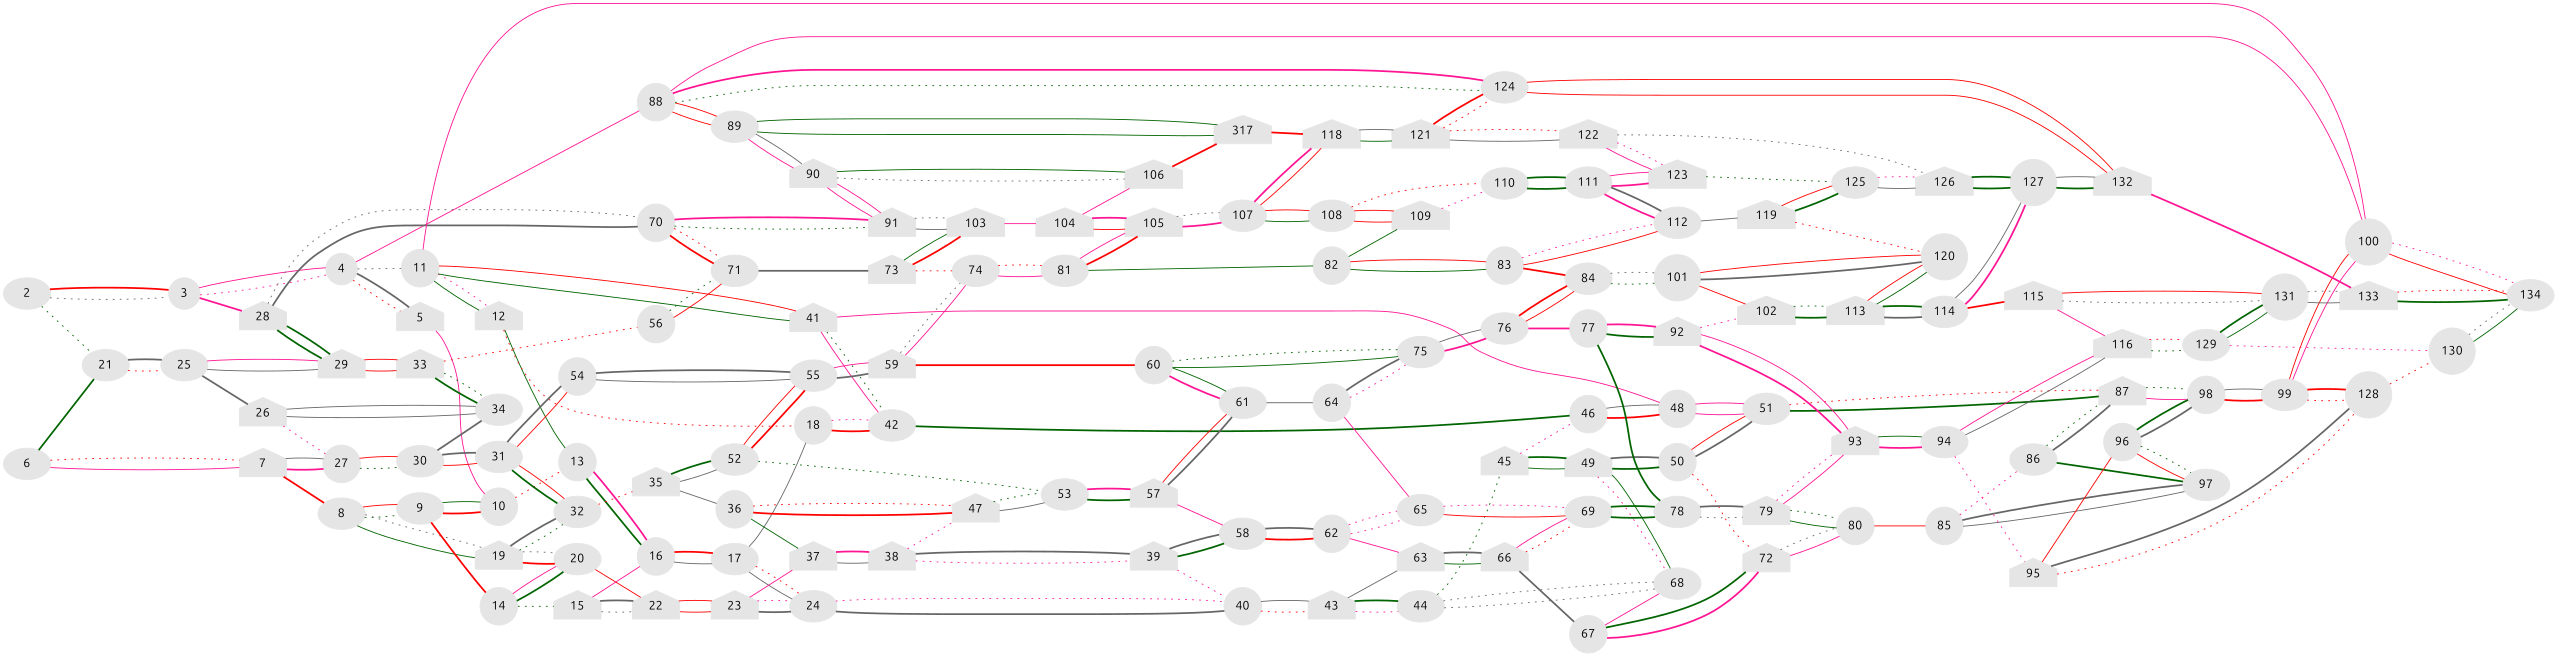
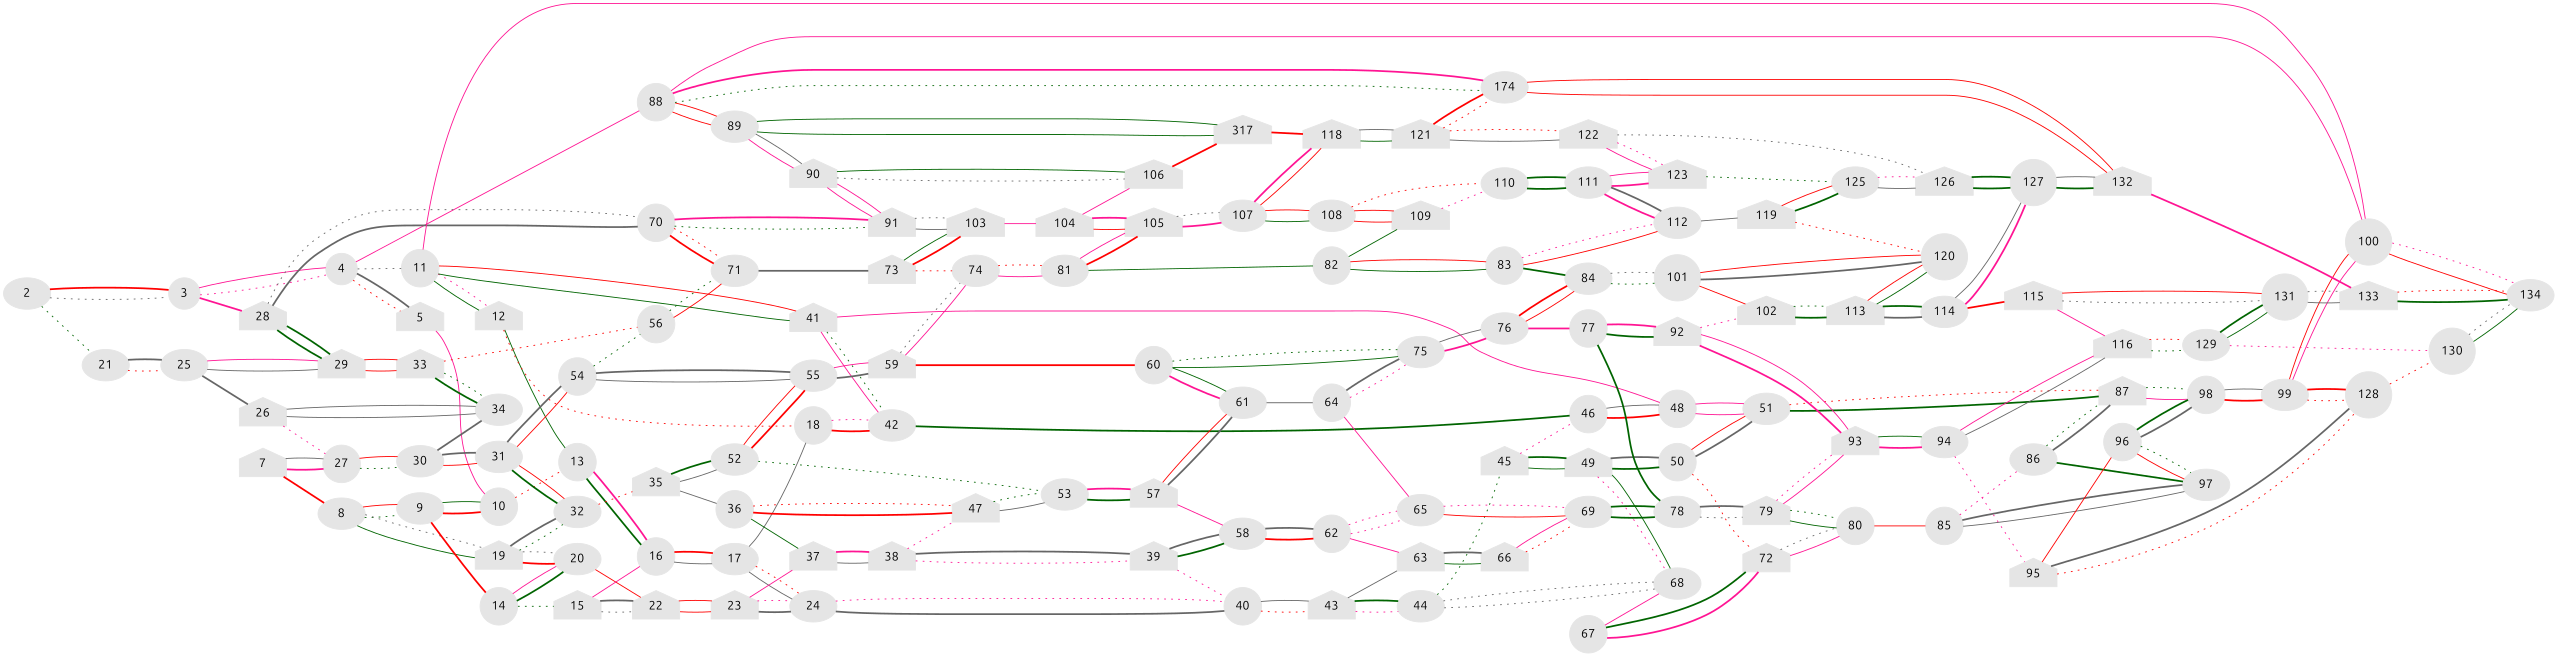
(1505, 87) -> (1505, 87)
(1544, 272) -> (1544, 272)
none -> (617, 350)
(27, 464) -> none
(1545, 595) -> none
